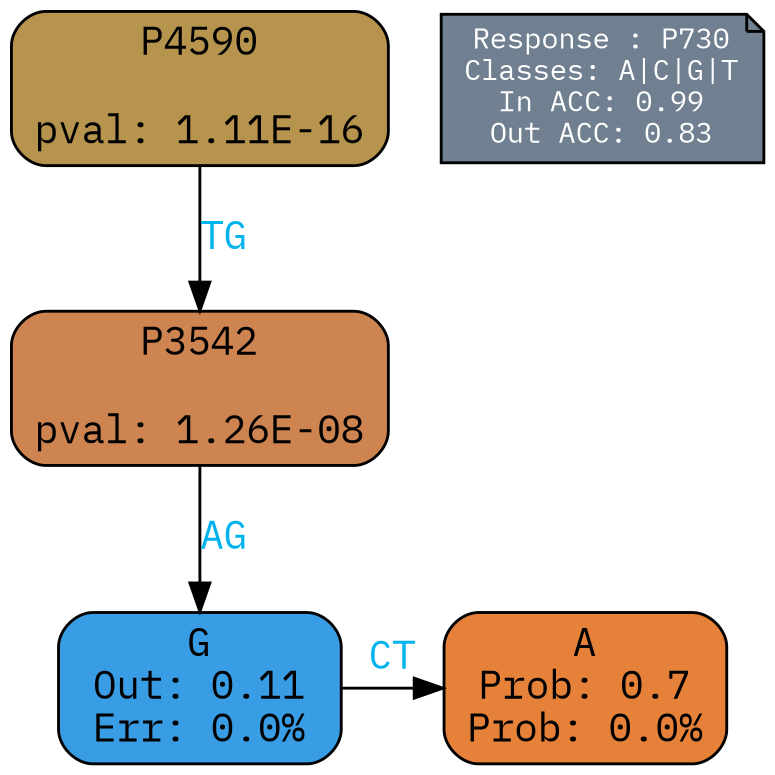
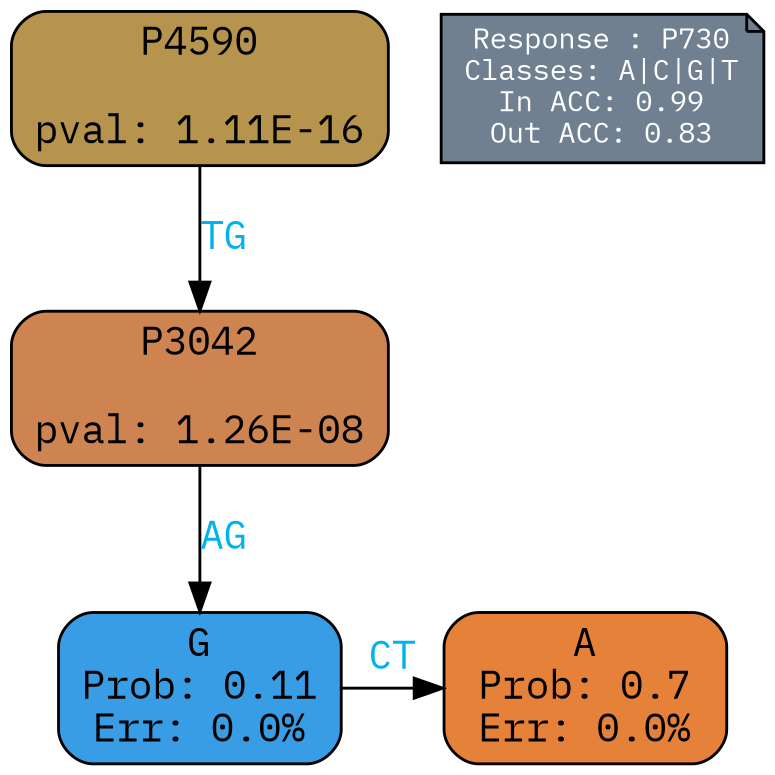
(200, 388) -> (200, 388)
(200, 688) -> (200, 688)
(585, 688) -> (585, 688)
